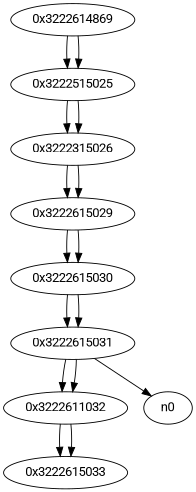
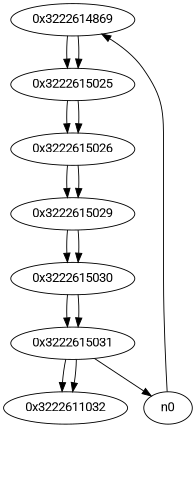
(73, 84) -> (73, 84)
(73, 149) -> (73, 149)
none -> (164, 205)
(66, 473) -> none
